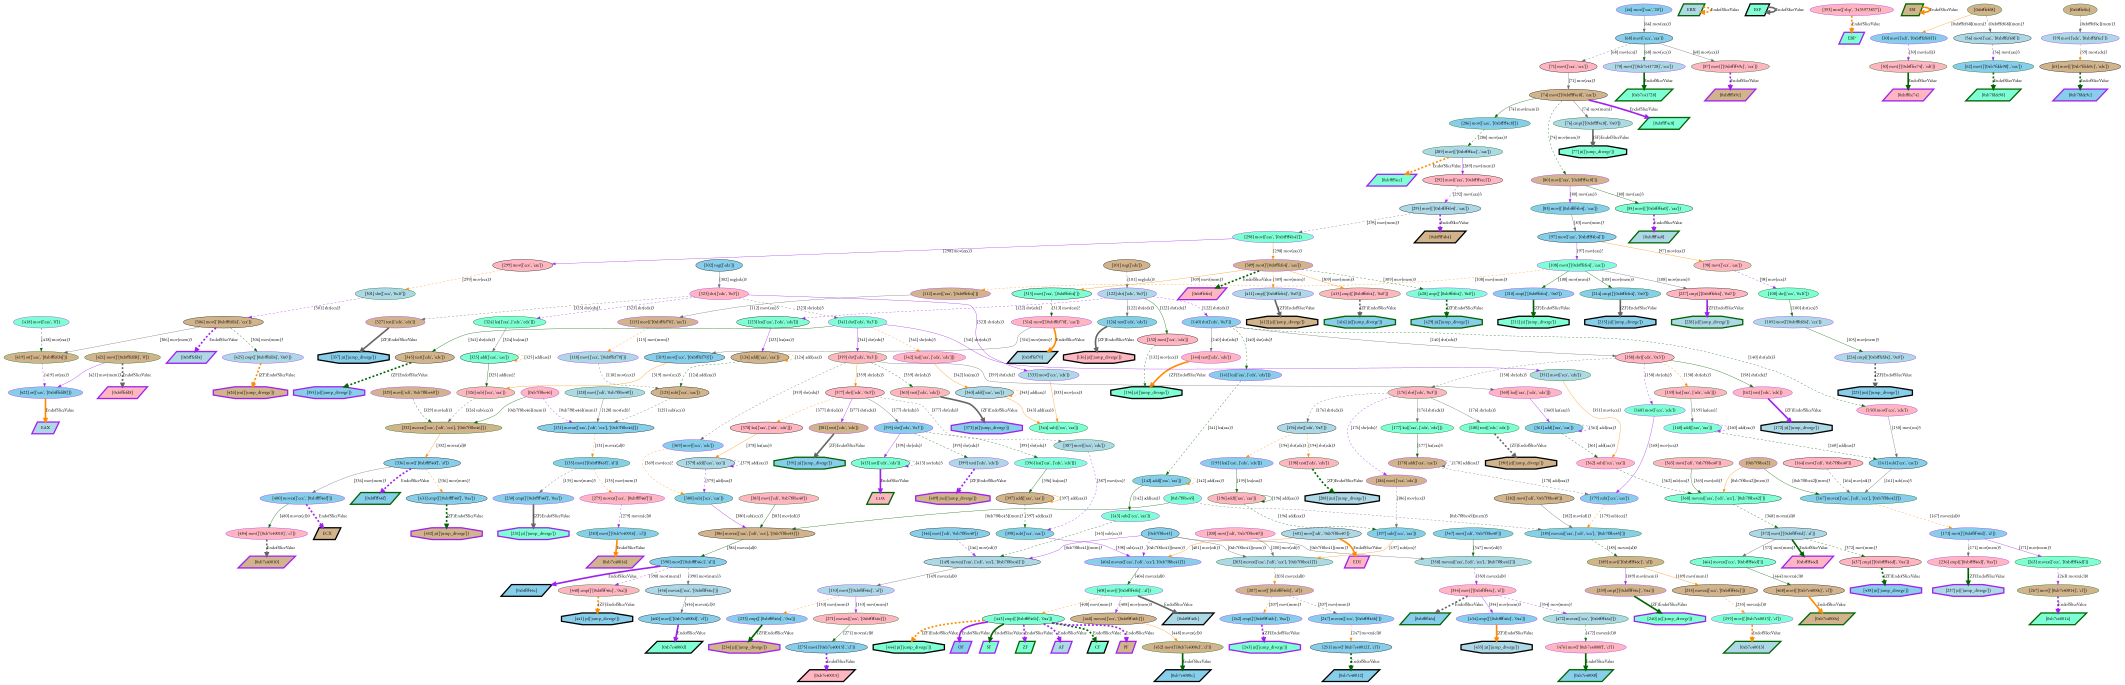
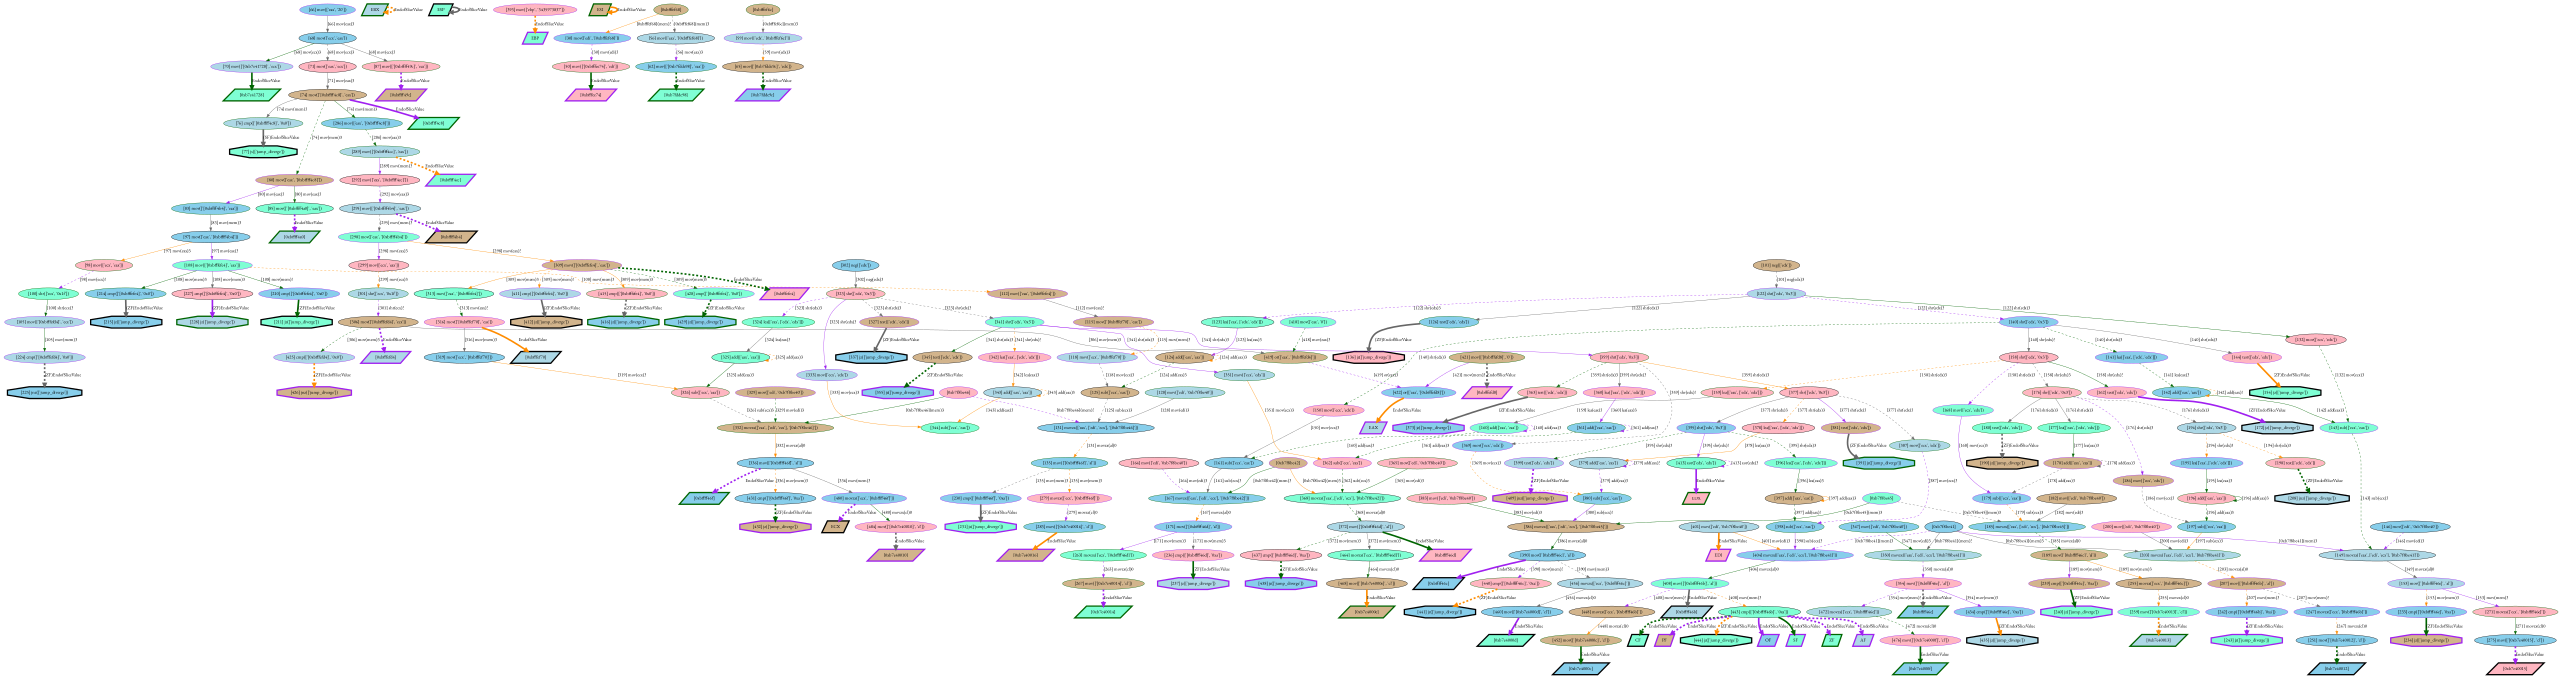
(719, 294) -> (856, 294)
(1145, 363) -> (2336, 381)
(1837, 480) -> (1173, 482)
